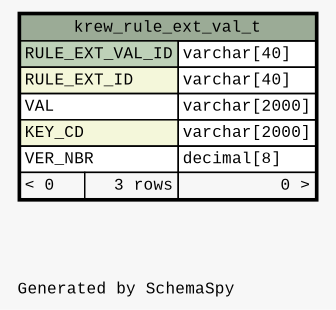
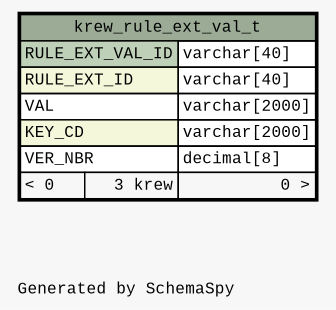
(144, 185) -> (144, 185)
